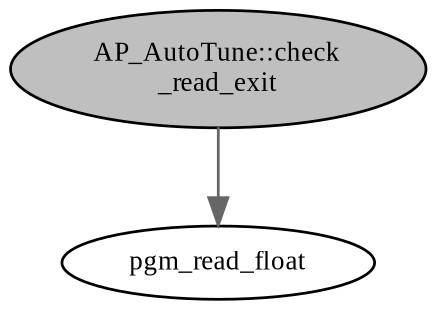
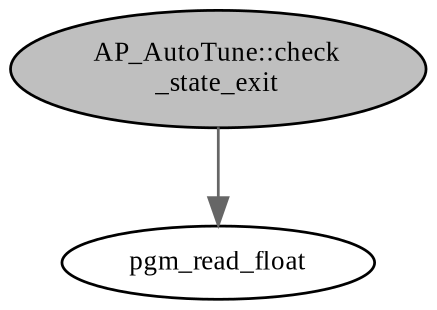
(218, 69) -> (218, 69)
